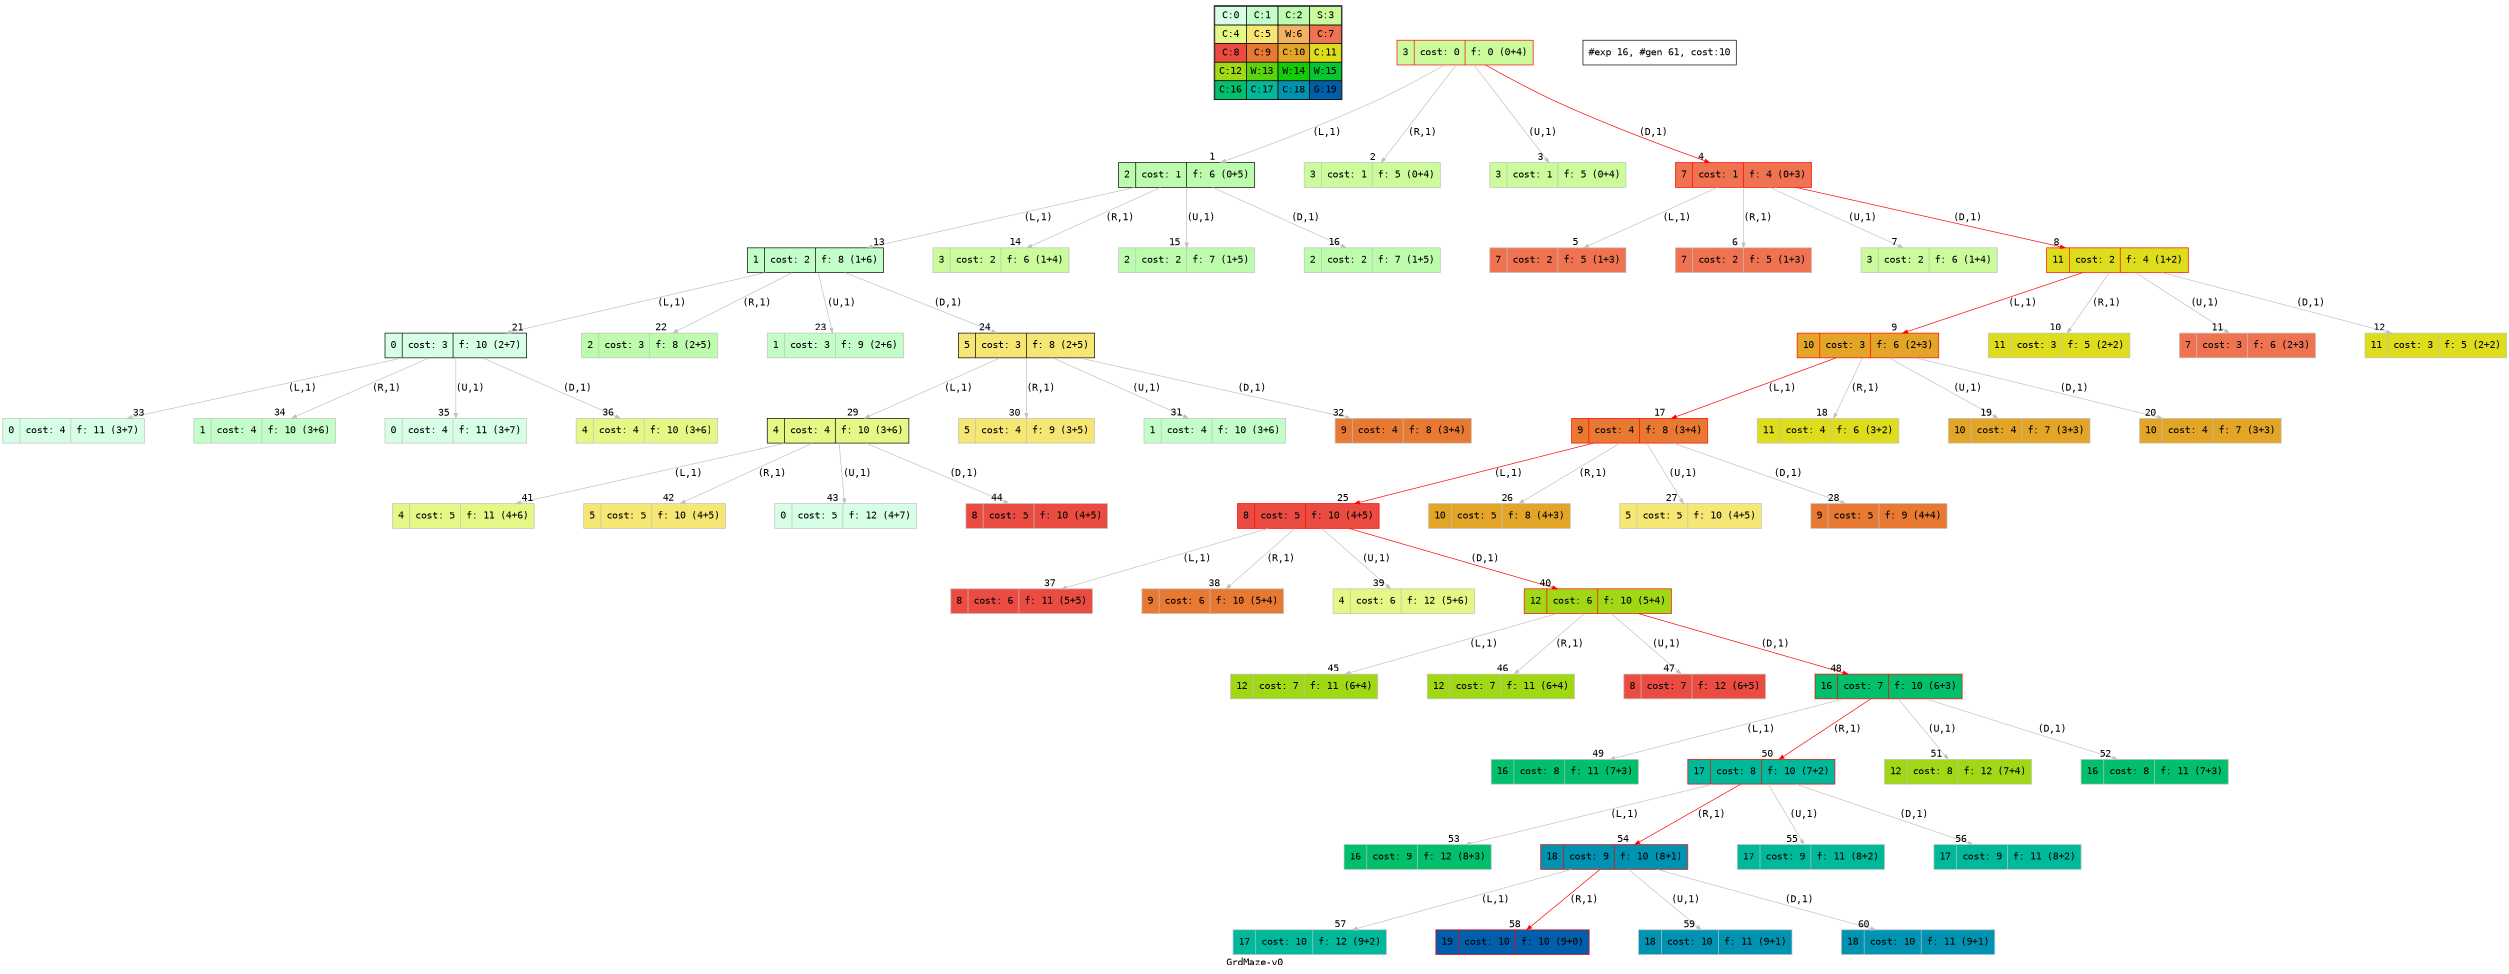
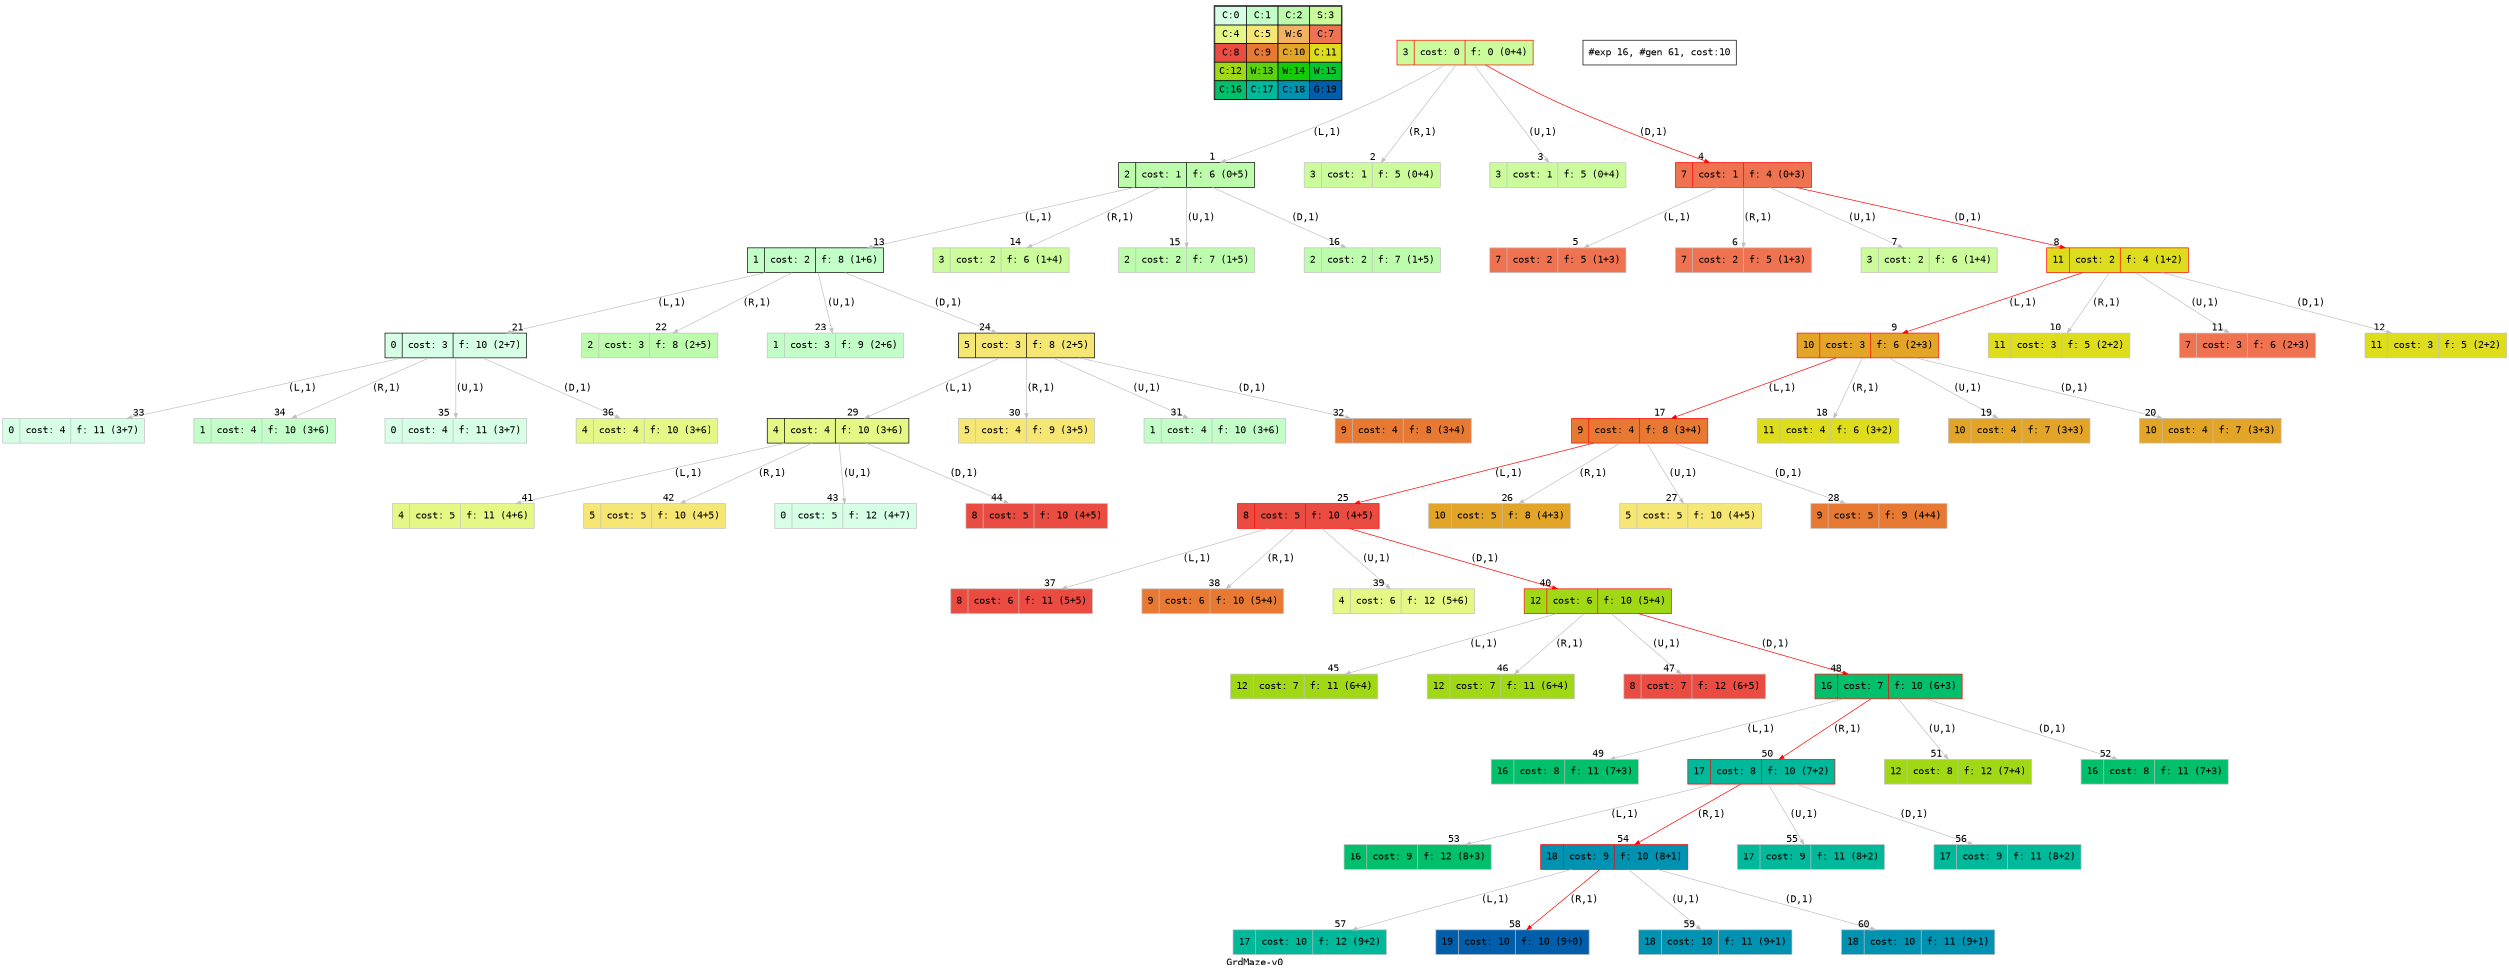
(1512, 942) -> (1512, 942)
